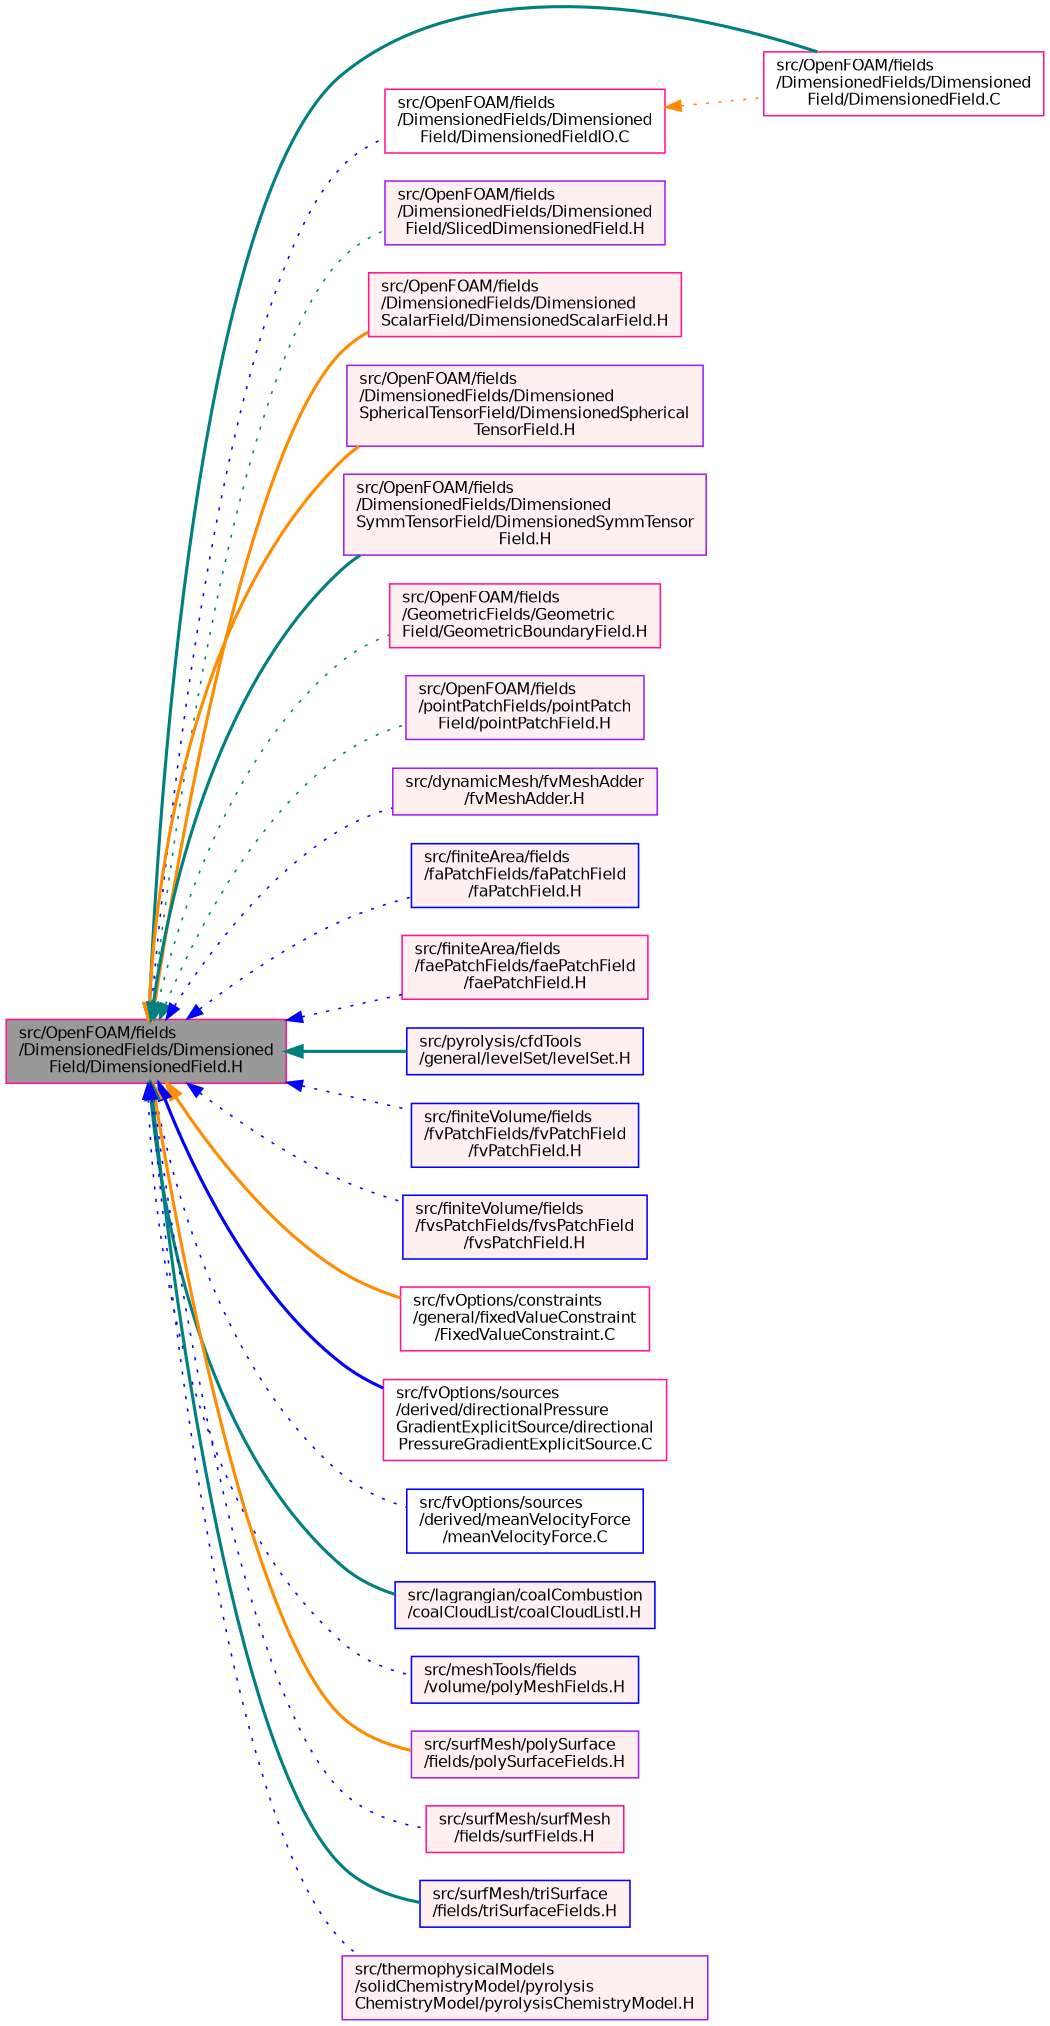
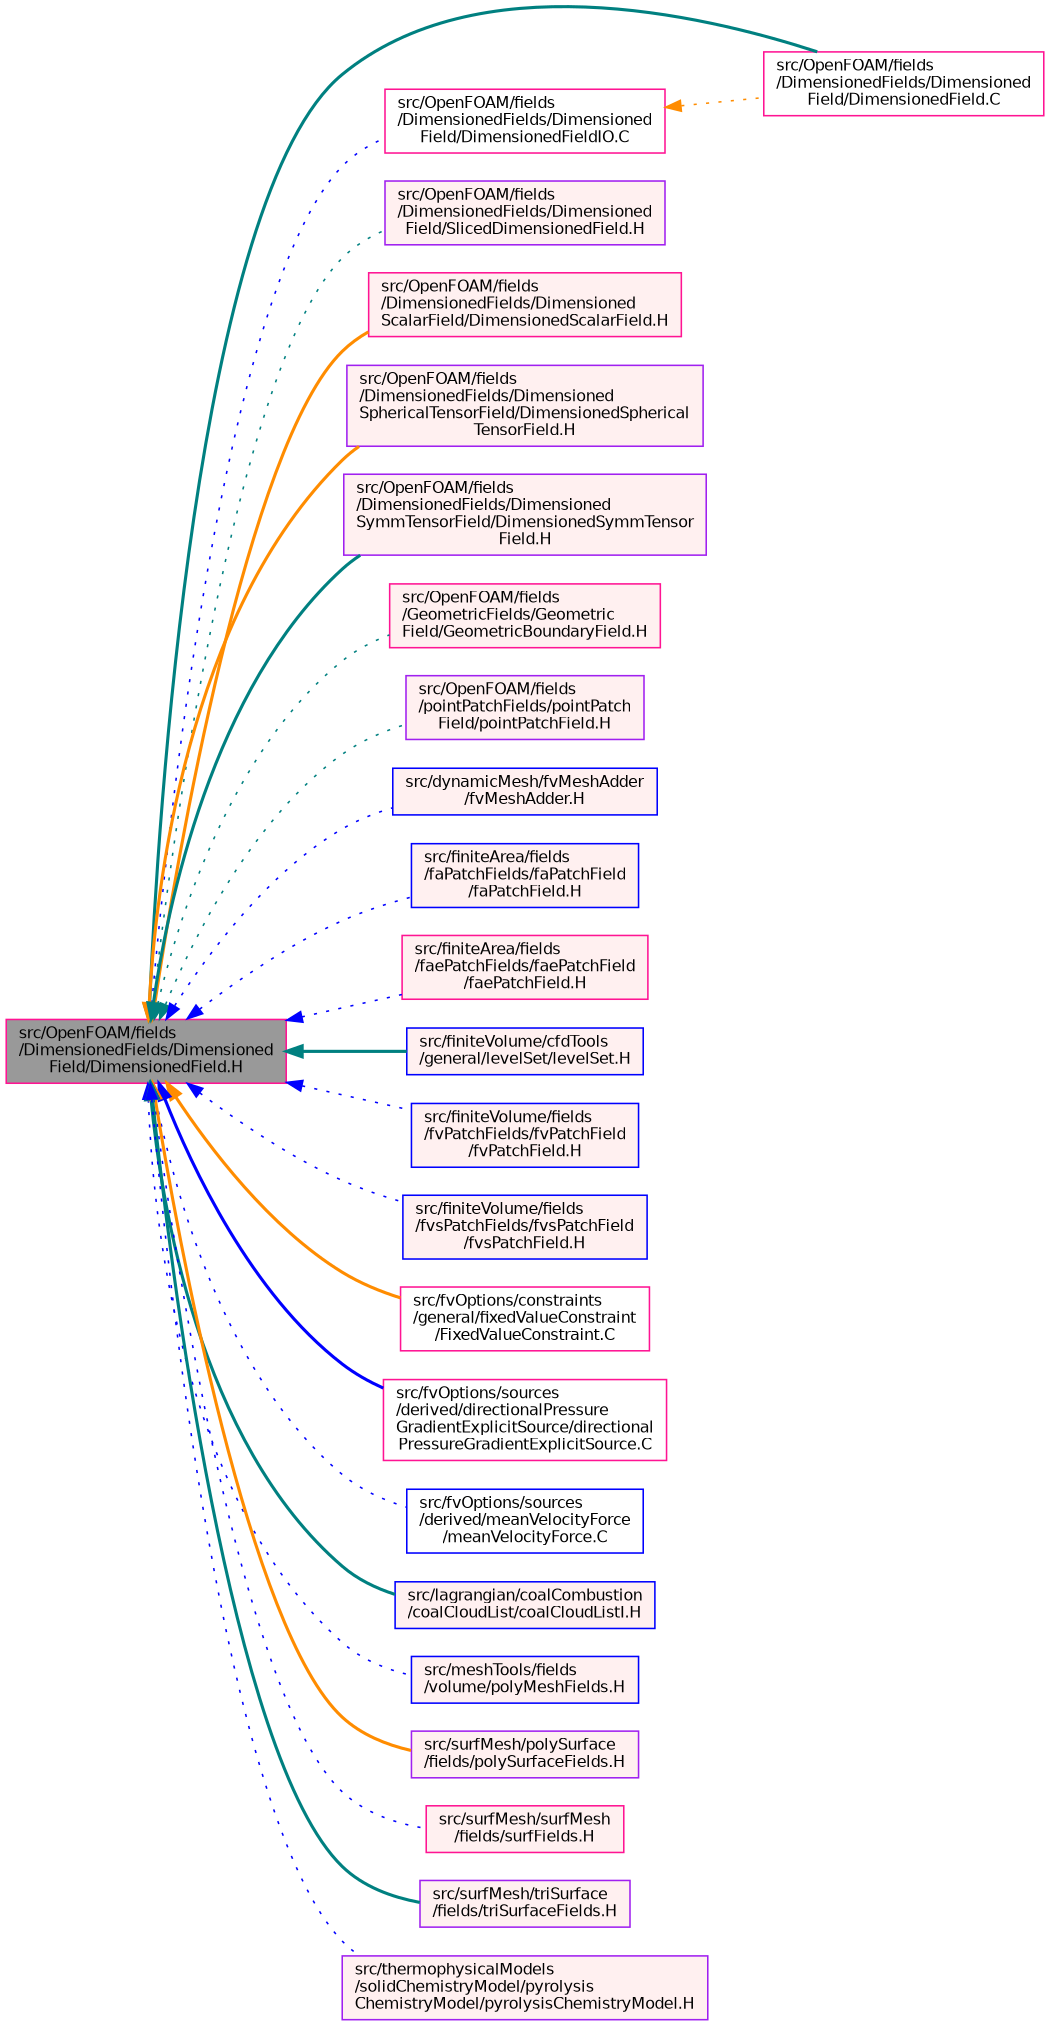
(525, 792) -> (525, 792)
(525, 1051) -> (525, 1051)
(525, 1904) -> (525, 1904)
